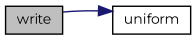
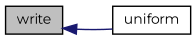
(80, 11) -> (95, 30)
